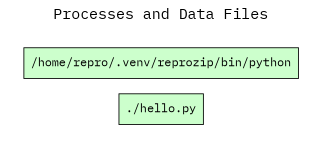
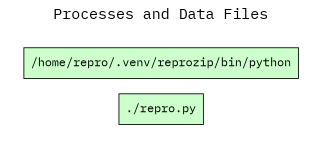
(161, 109) -> (161, 109)
